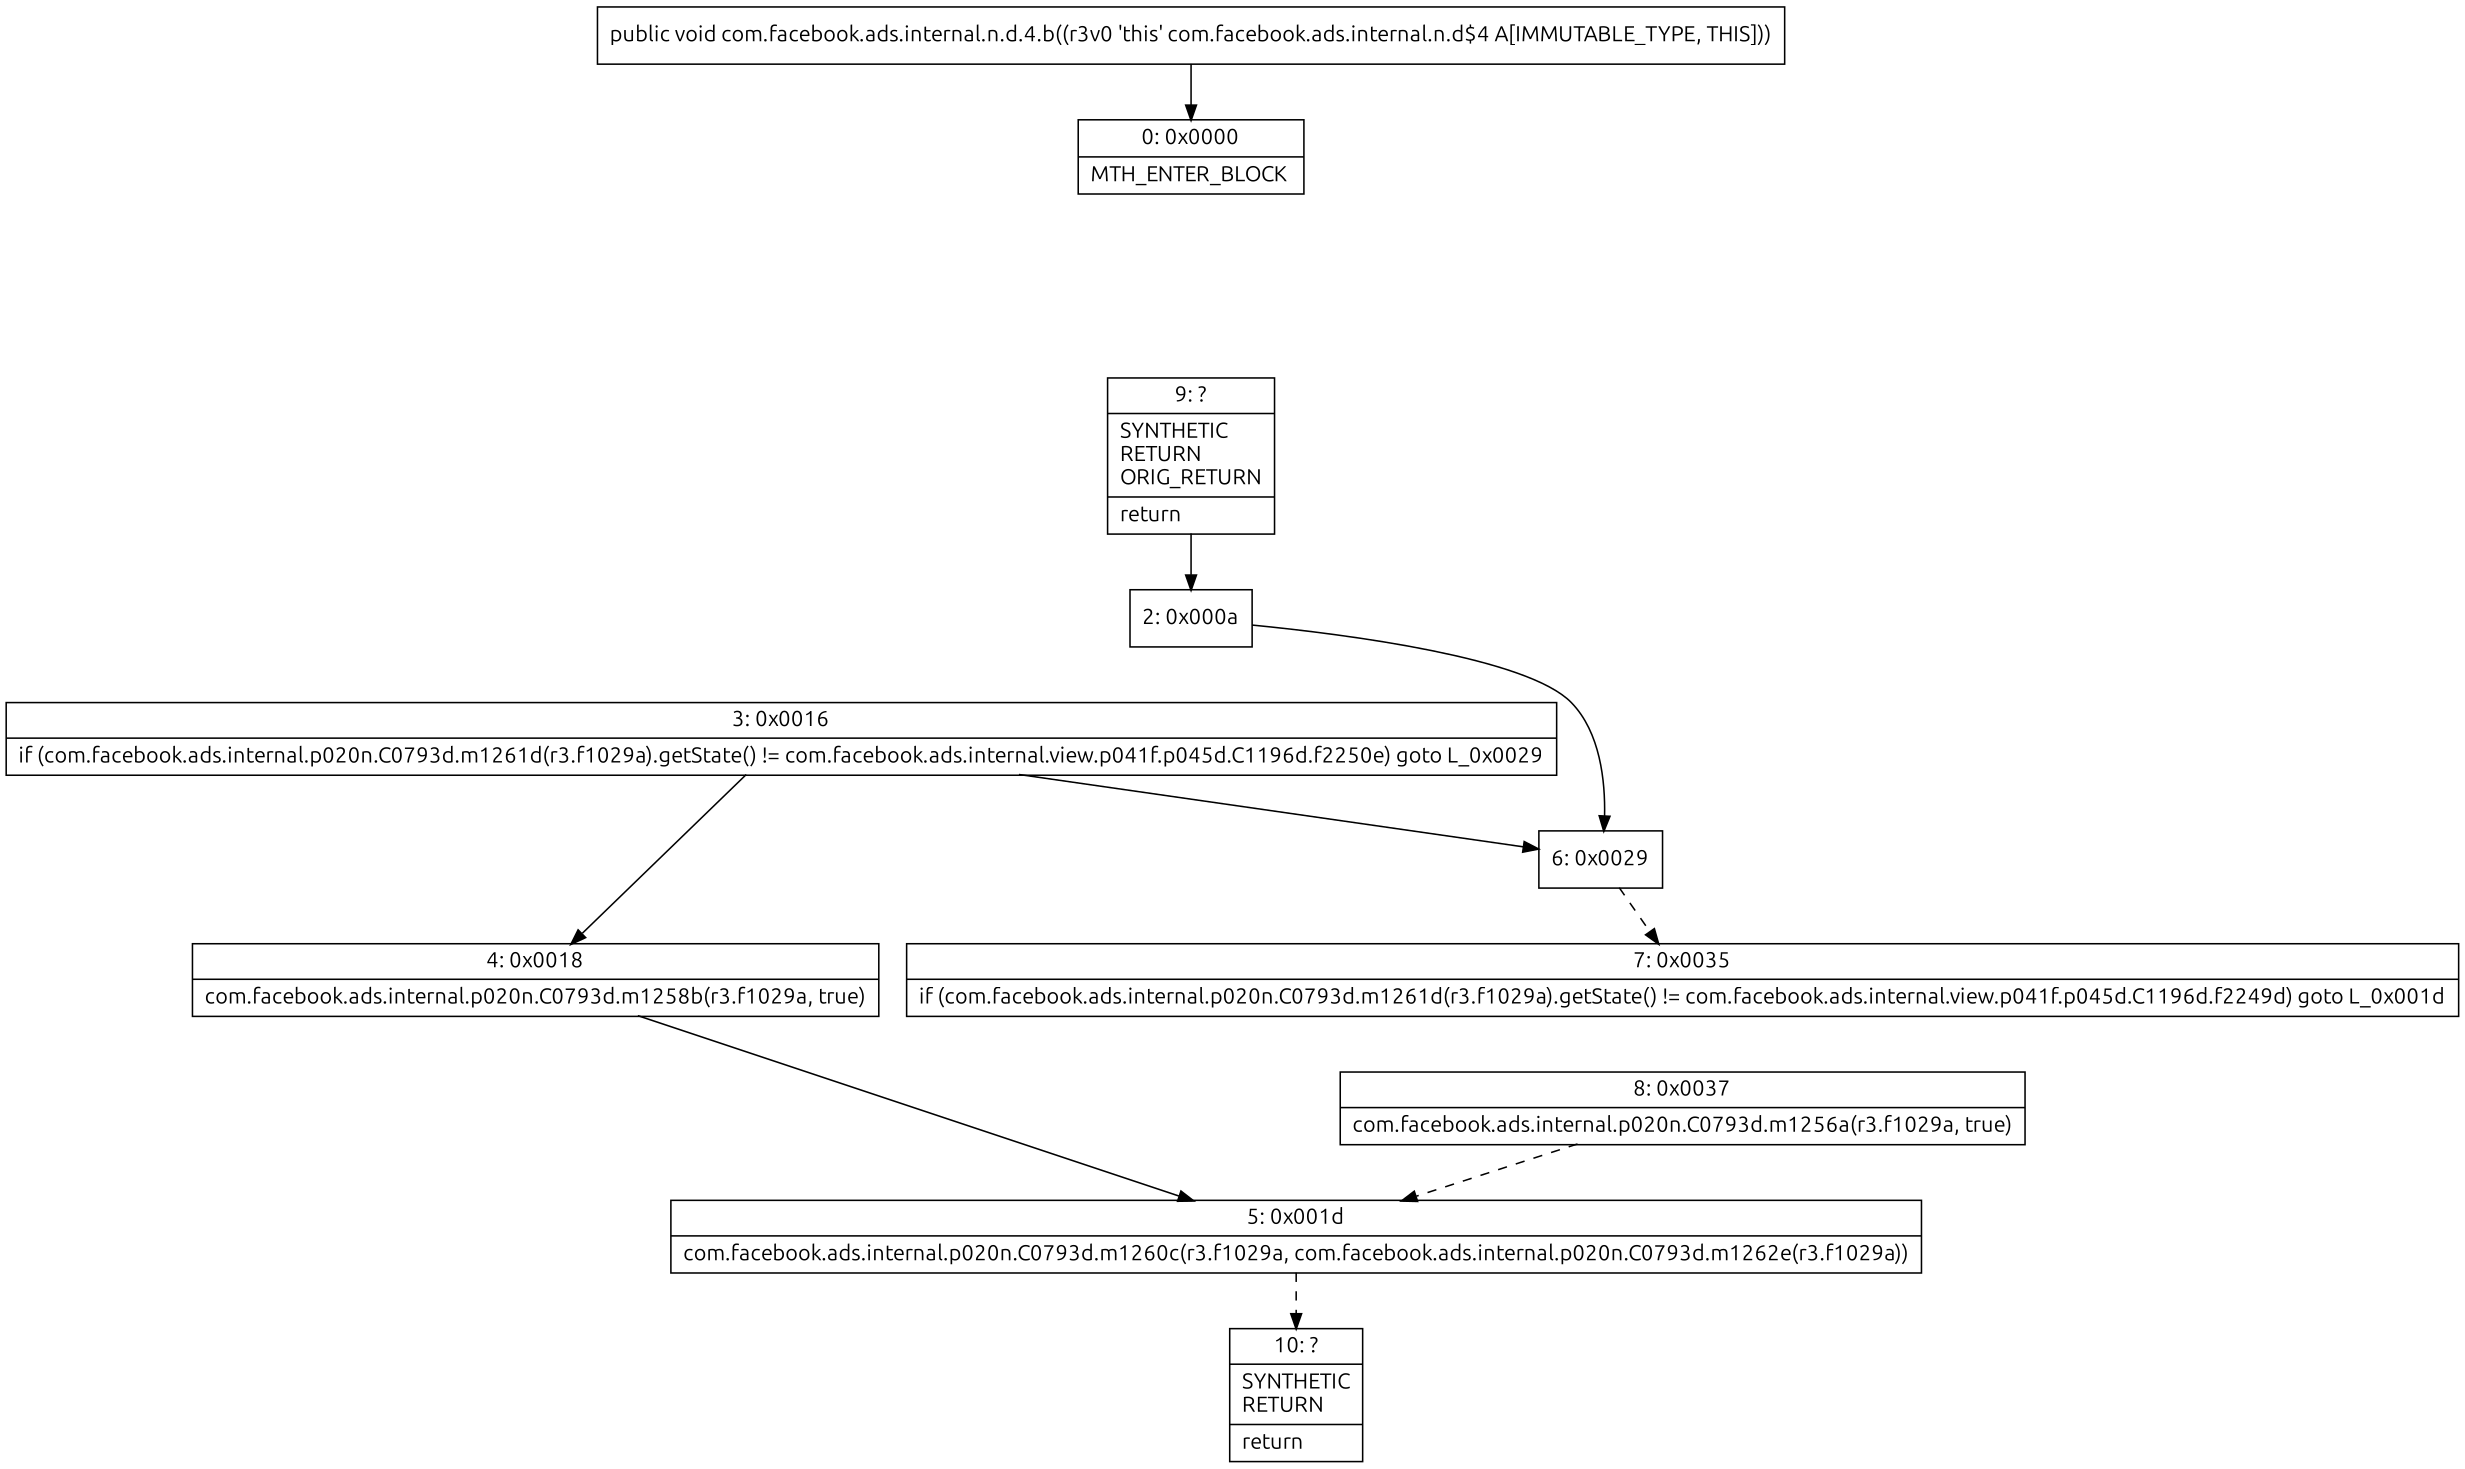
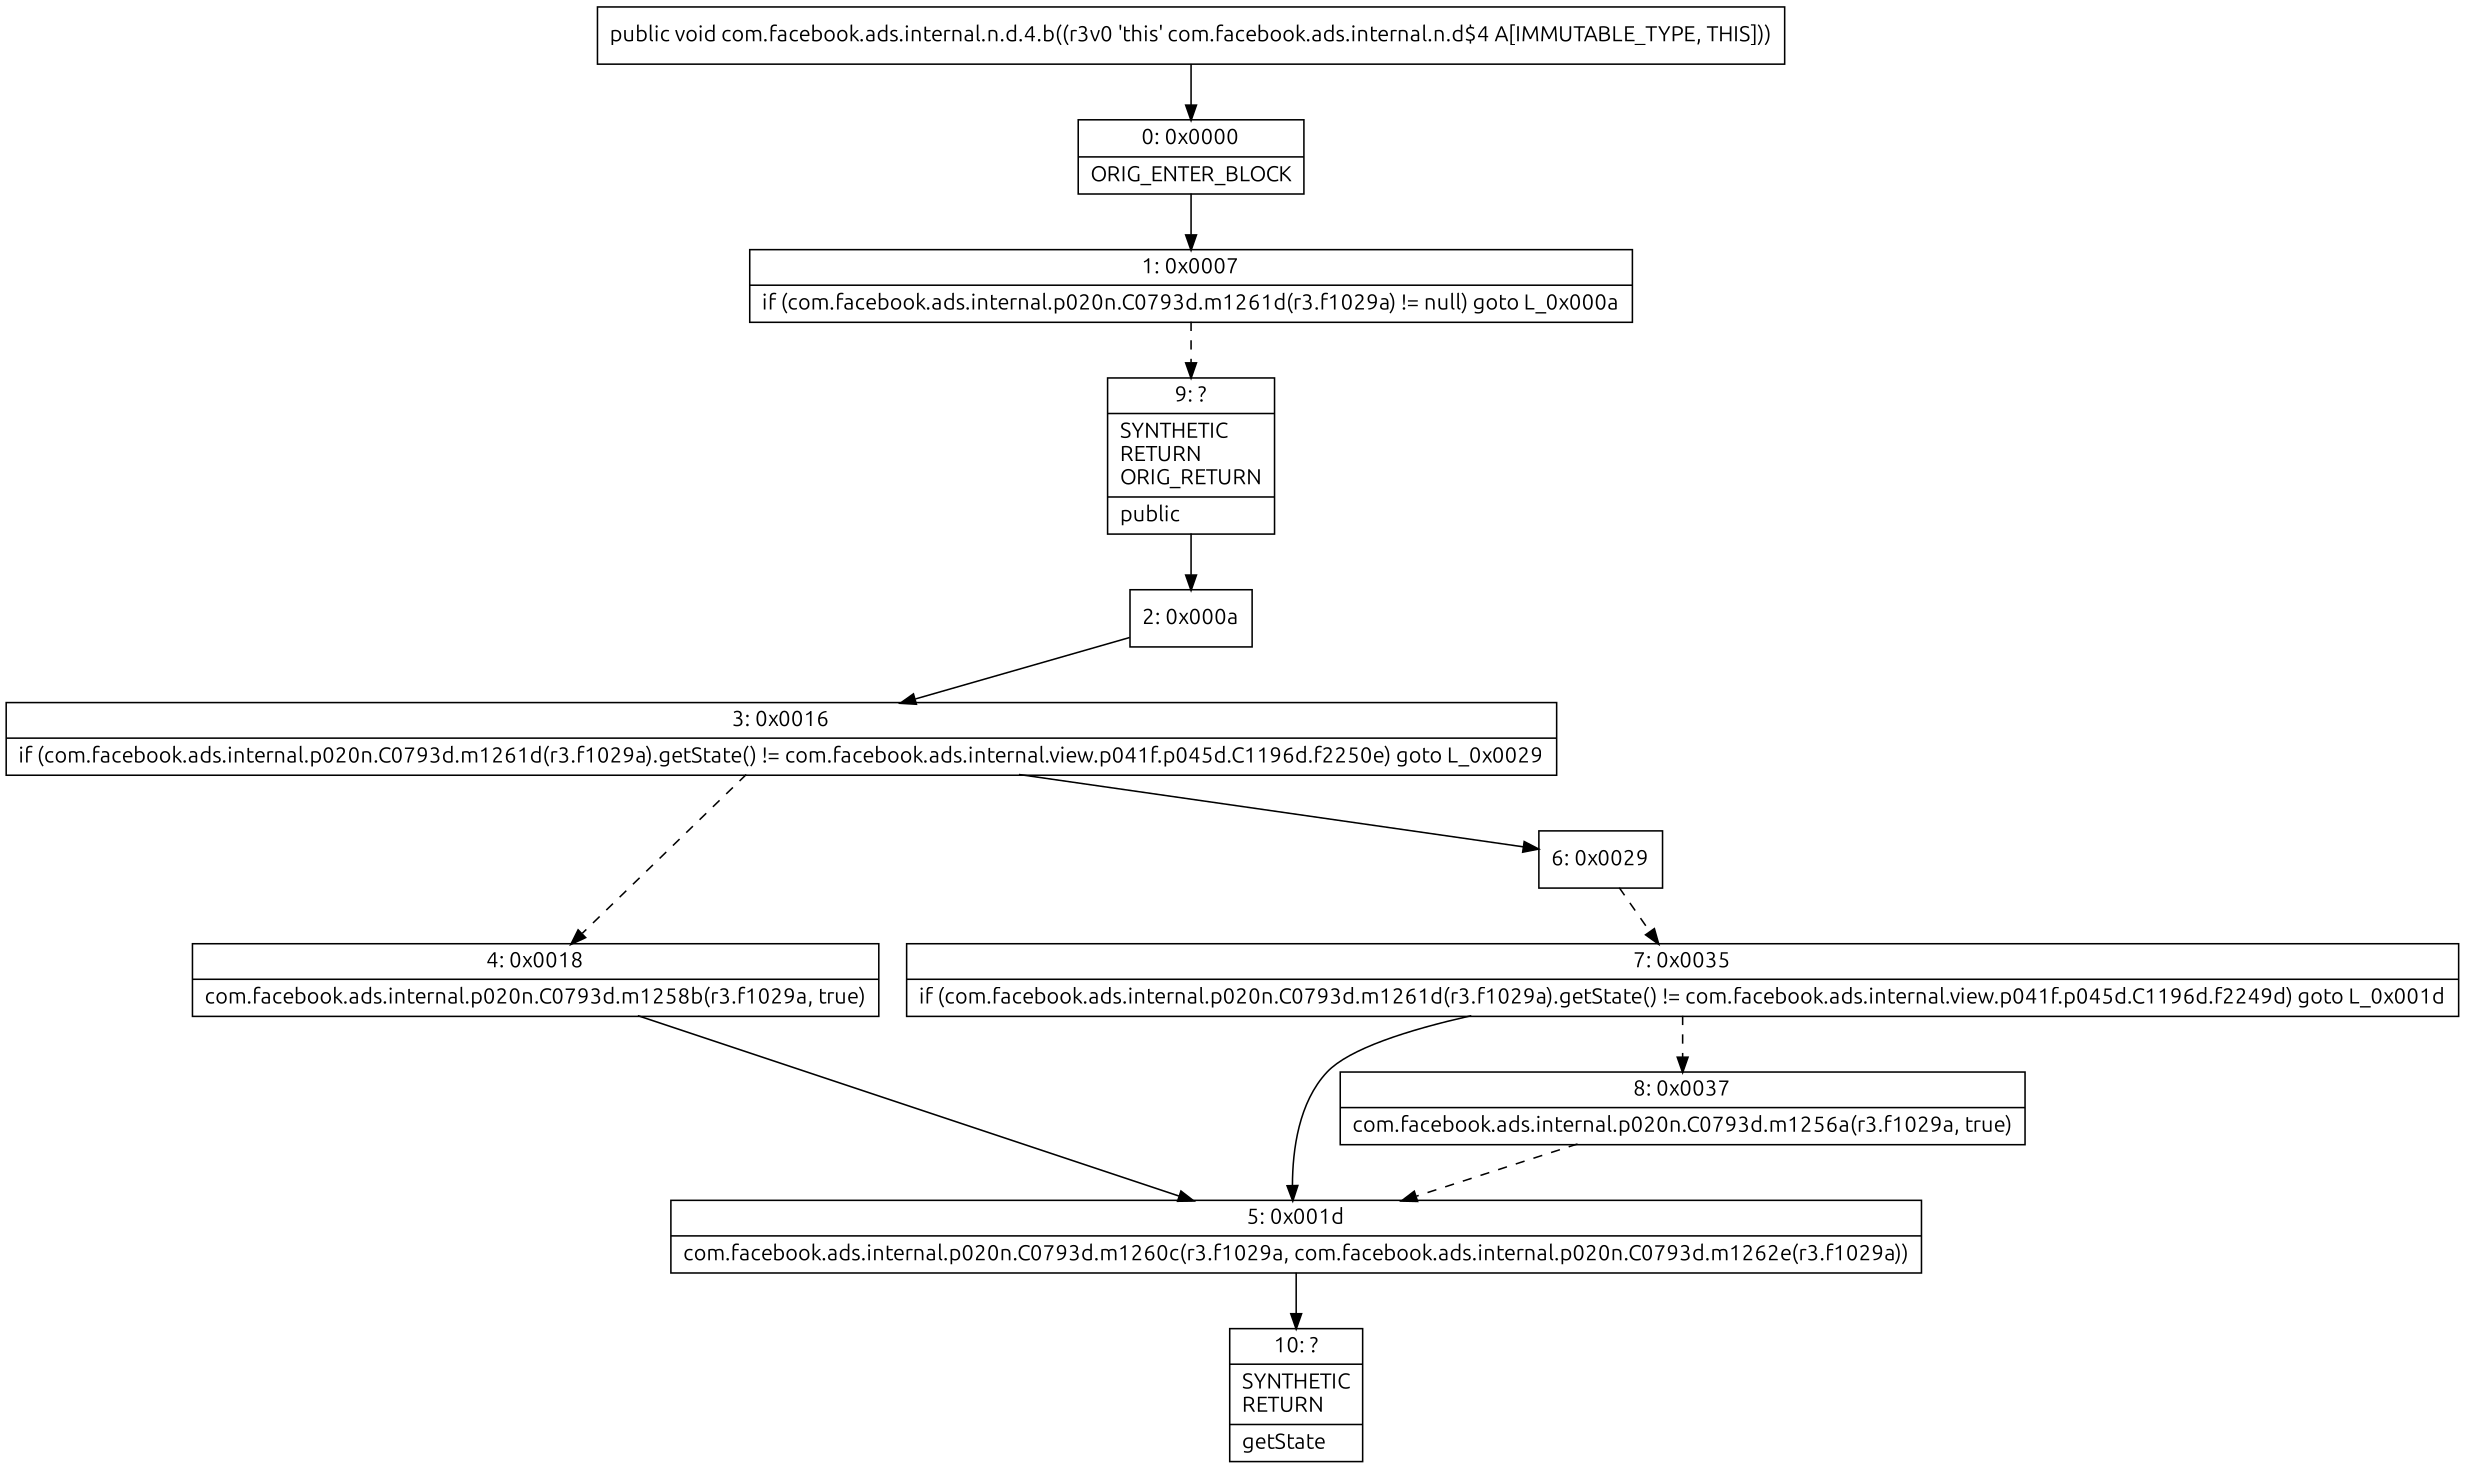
(1189, 175) -> (1191, 175)
none -> (1191, 286)
(1151, 515) -> (1151, 515)
(1476, 661) -> (1023, 668)
(664, 854) -> (664, 854)
none -> (1683, 1036)
none -> (1341, 1061)
(1296, 1293) -> (1296, 1293)
(1273, 1442) -> (1285, 1442)
